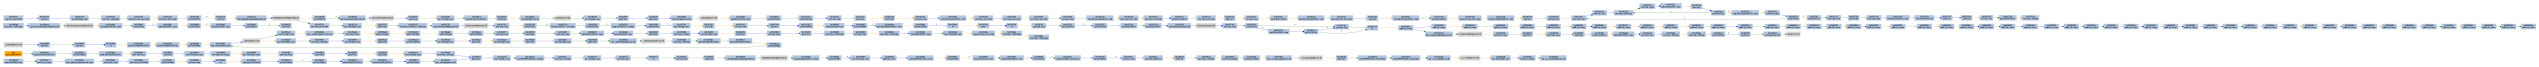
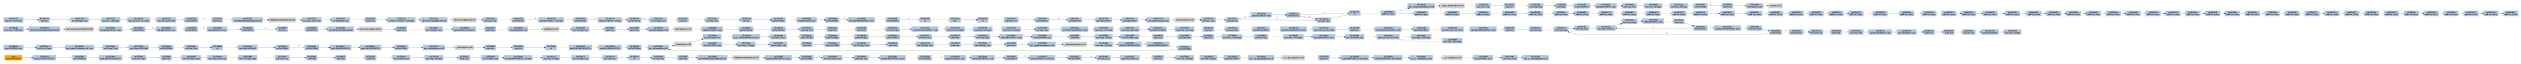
(305, 18) -> (296, 29)
(463, 59) -> (449, 48)
